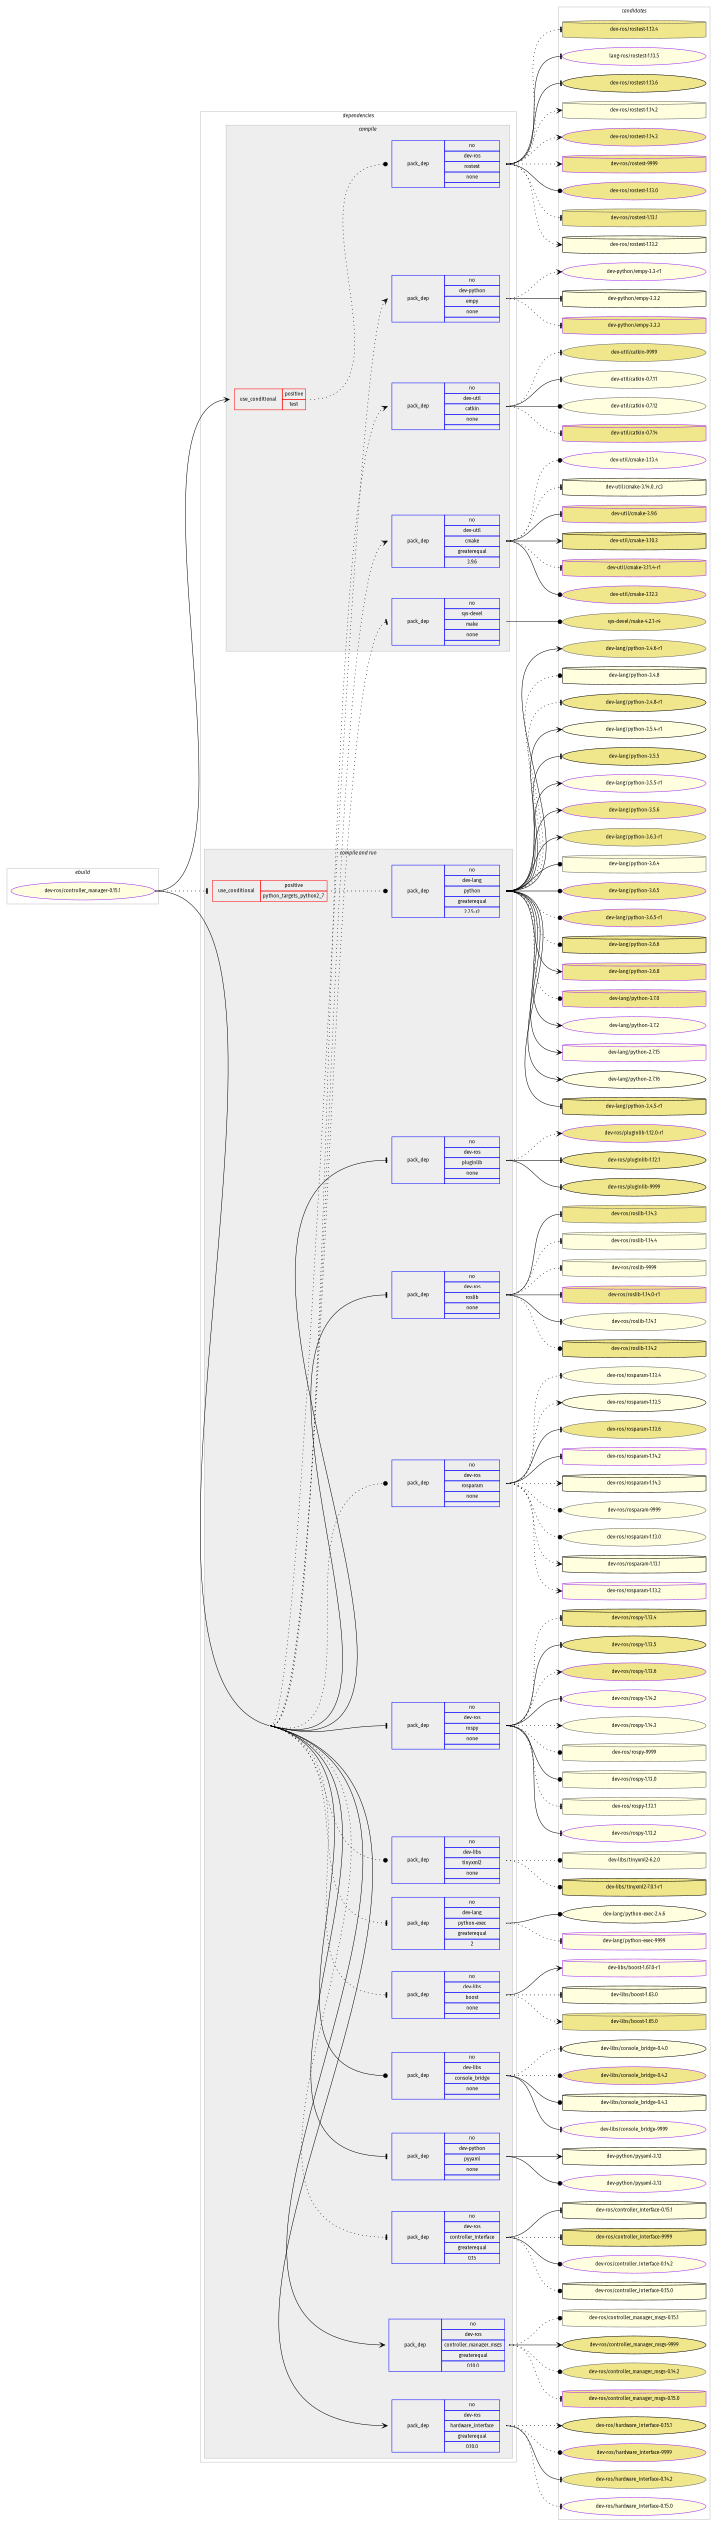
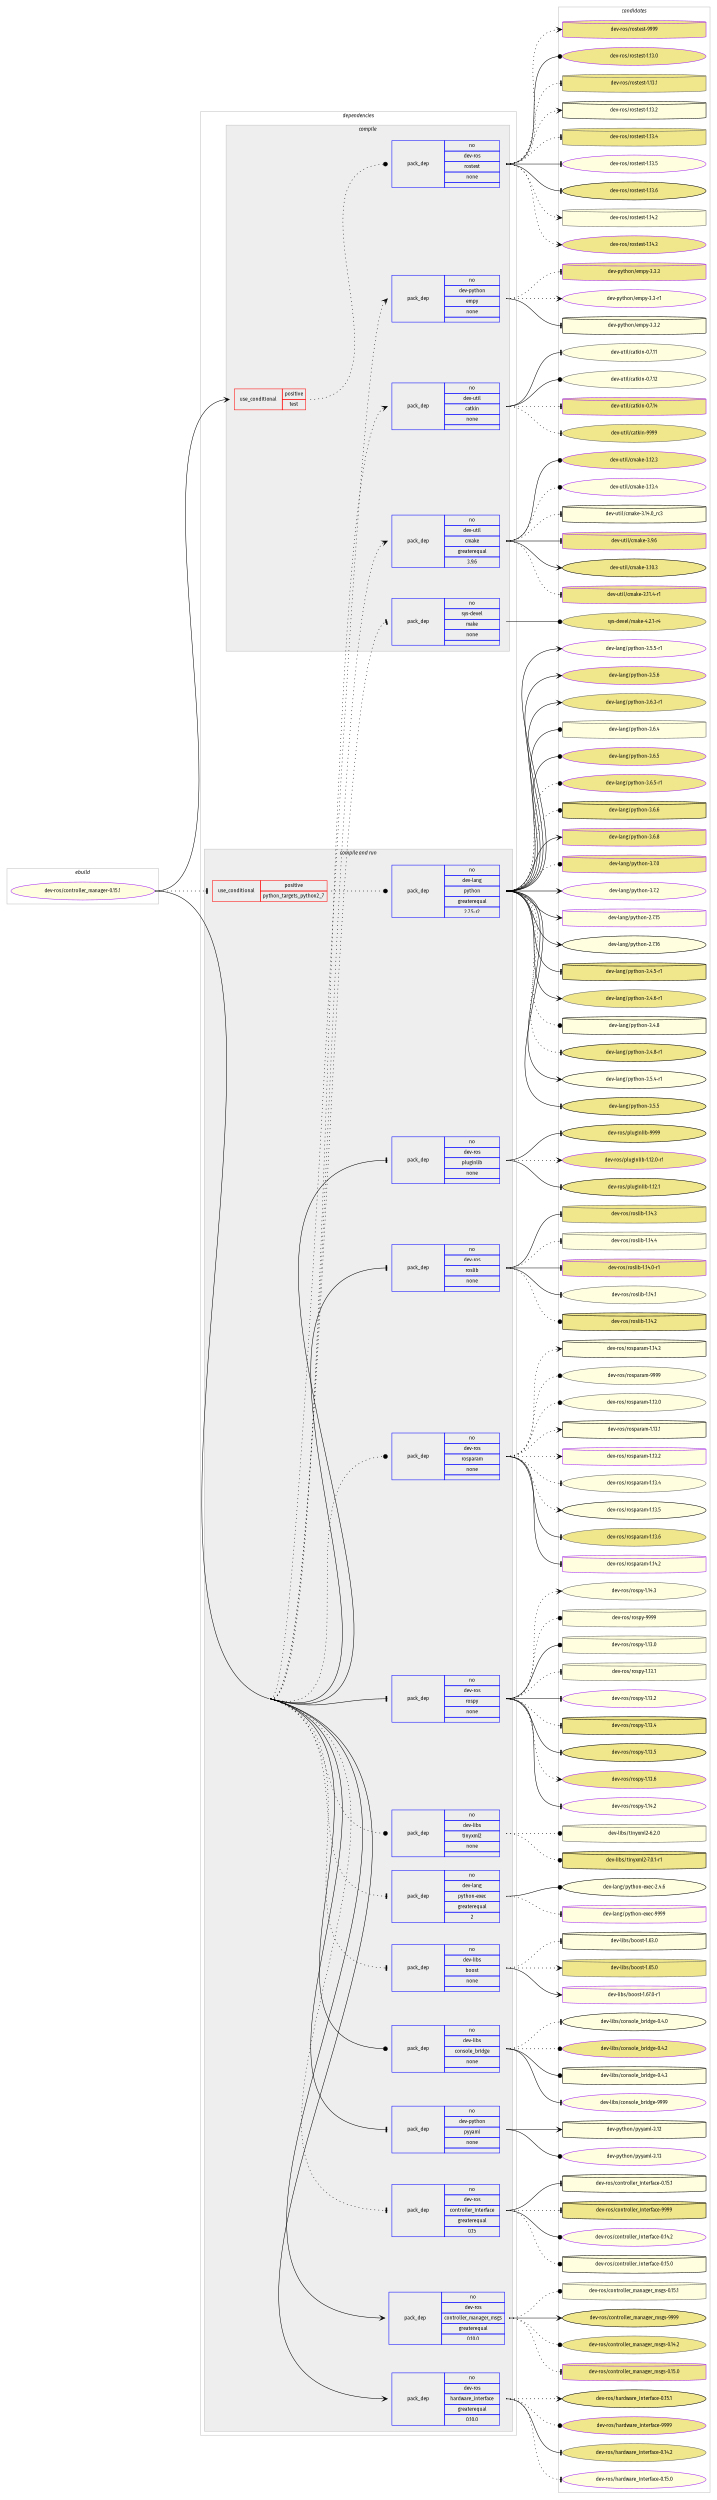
(634, 56) -> (634, 164)
(634, 541) -> (634, 568)
(634, 1268) -> none
